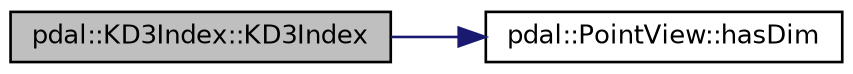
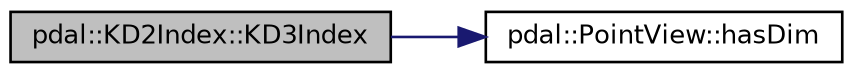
(201, 37) -> (201, 37)
